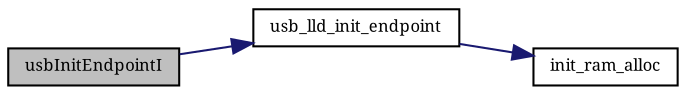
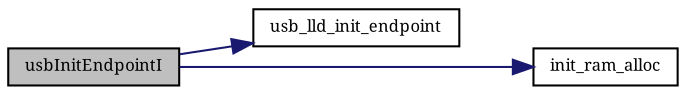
(486, 48) -> (346, 67)
